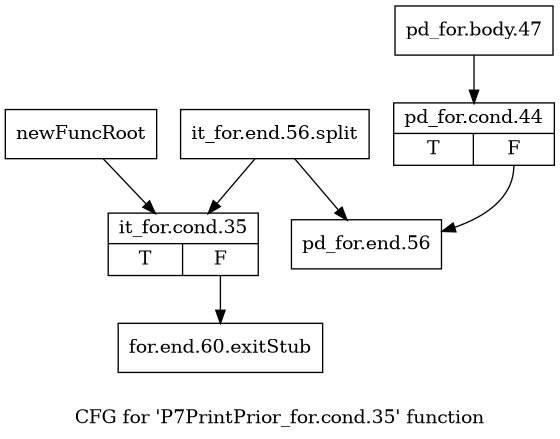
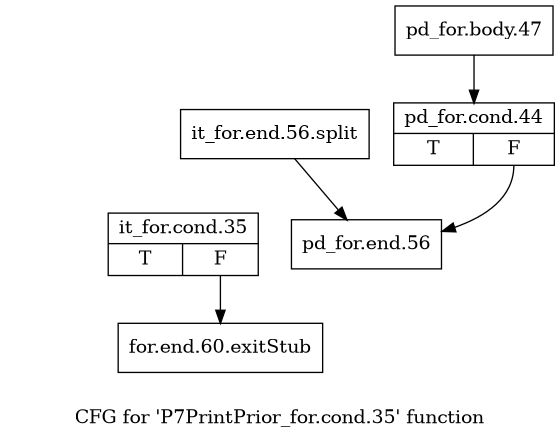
(81, 134) -> none
(236, 181) -> none
